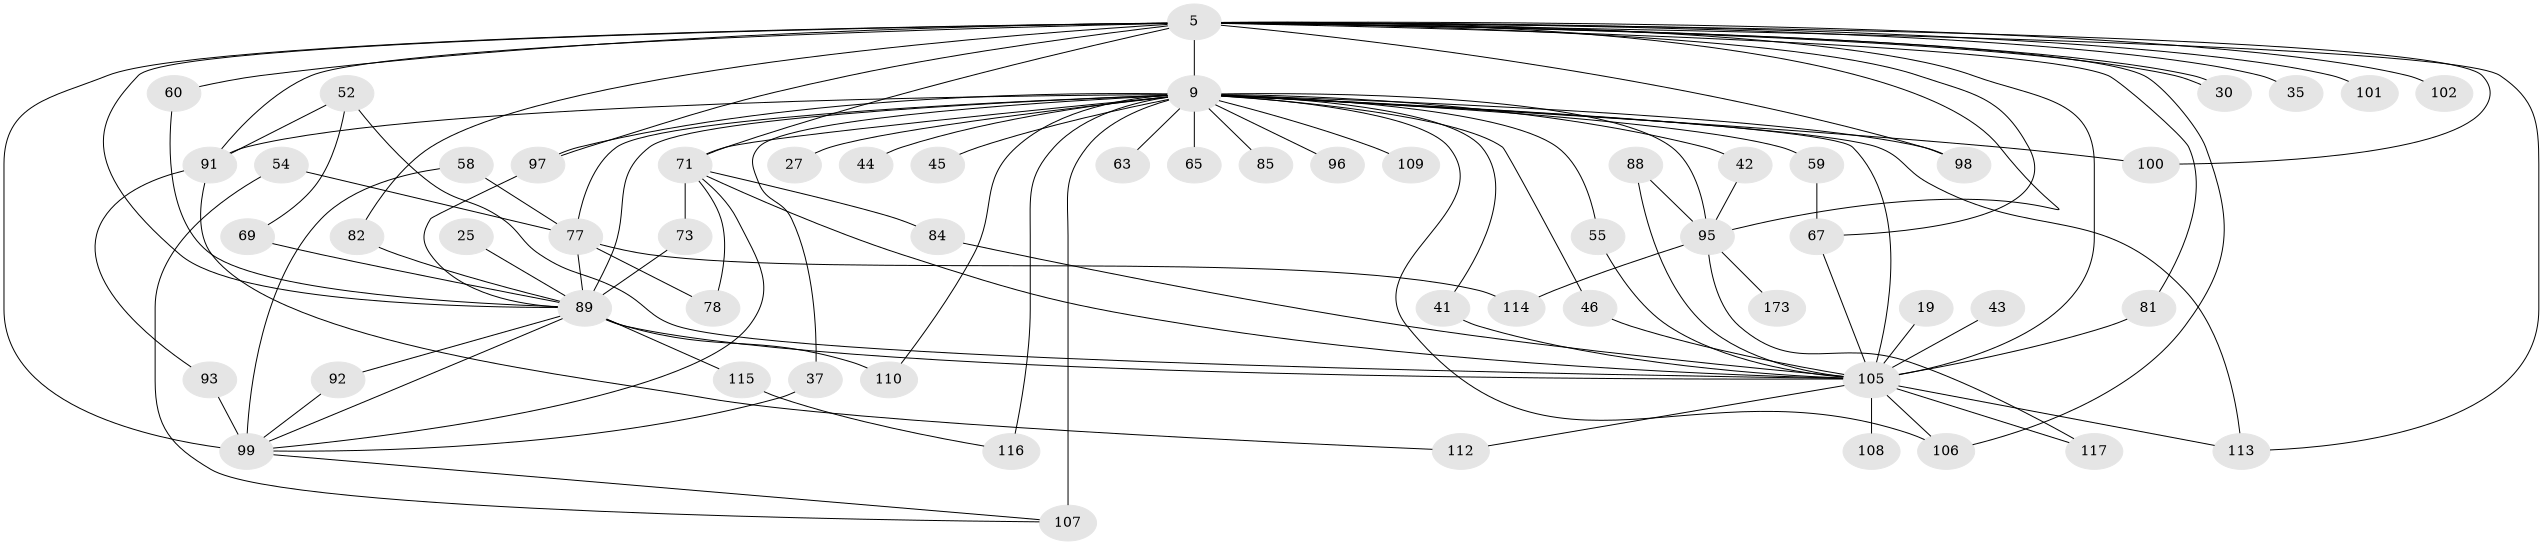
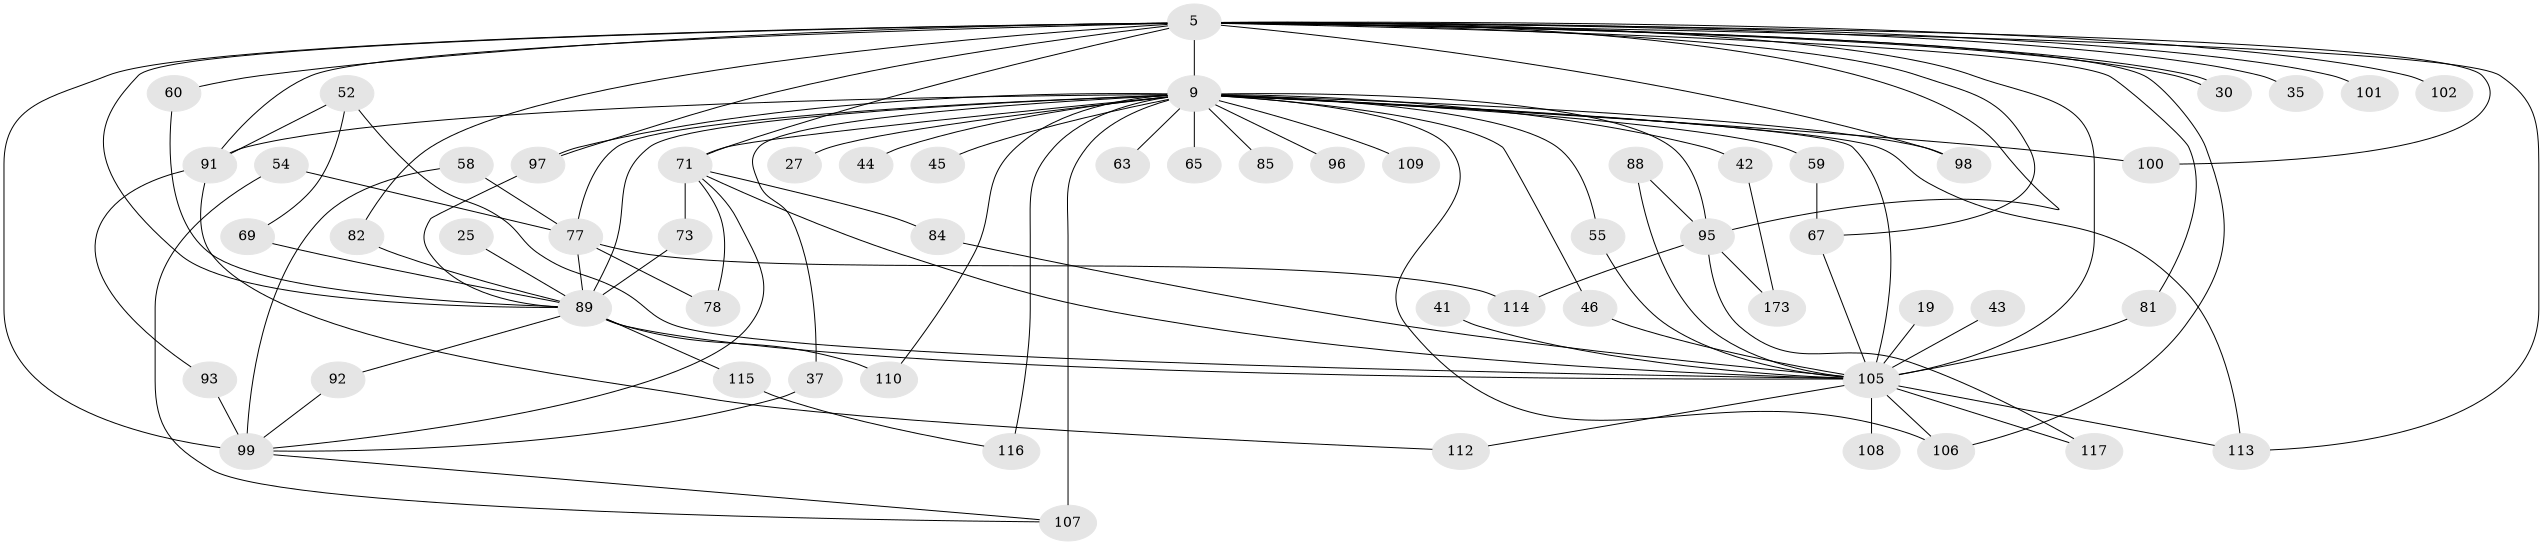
(1479, 145) -> none
(1726, 201) -> (1761, 236)
(416, 380) -> none
